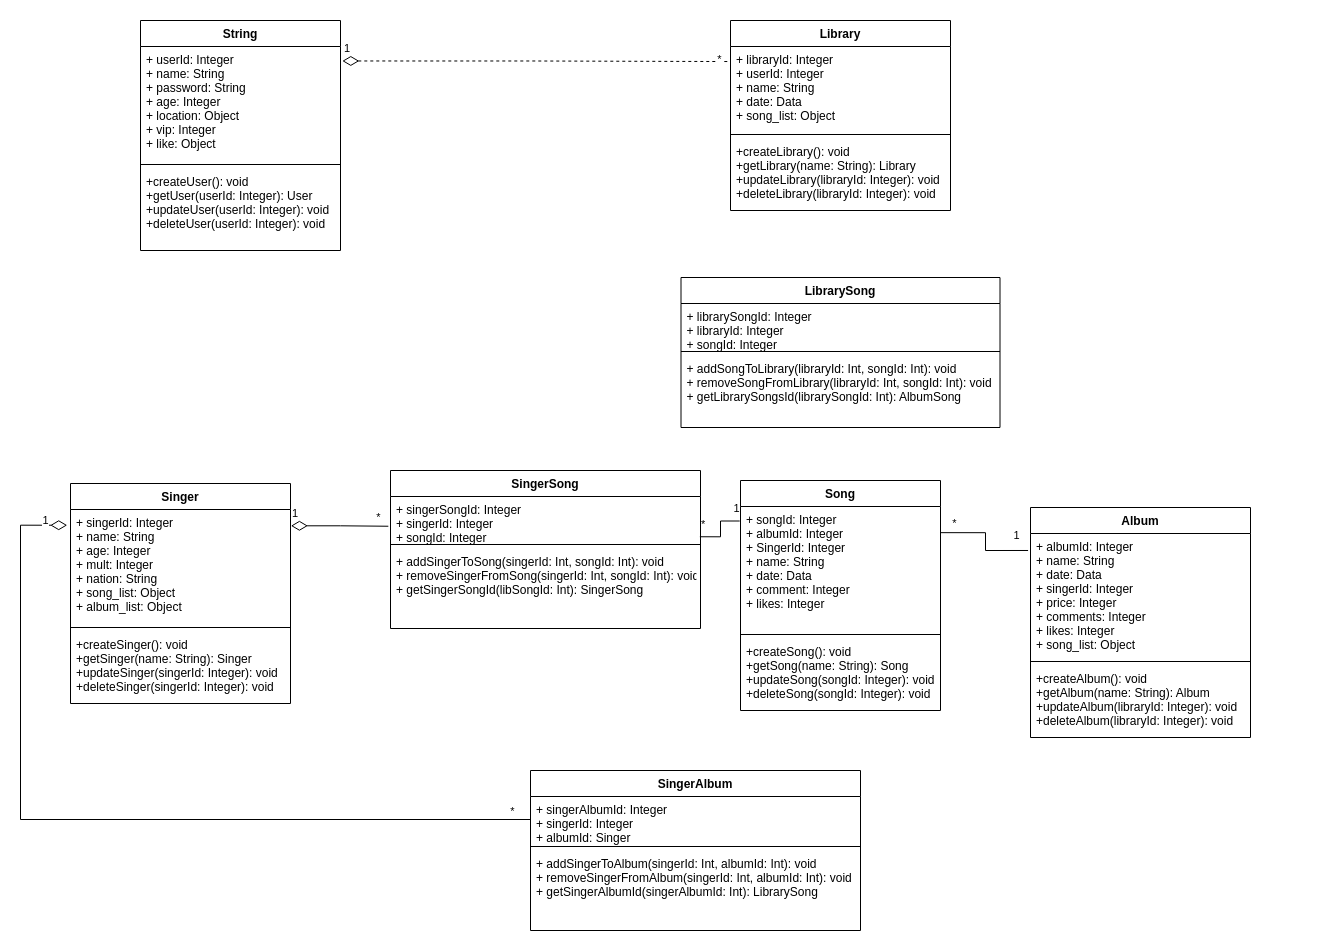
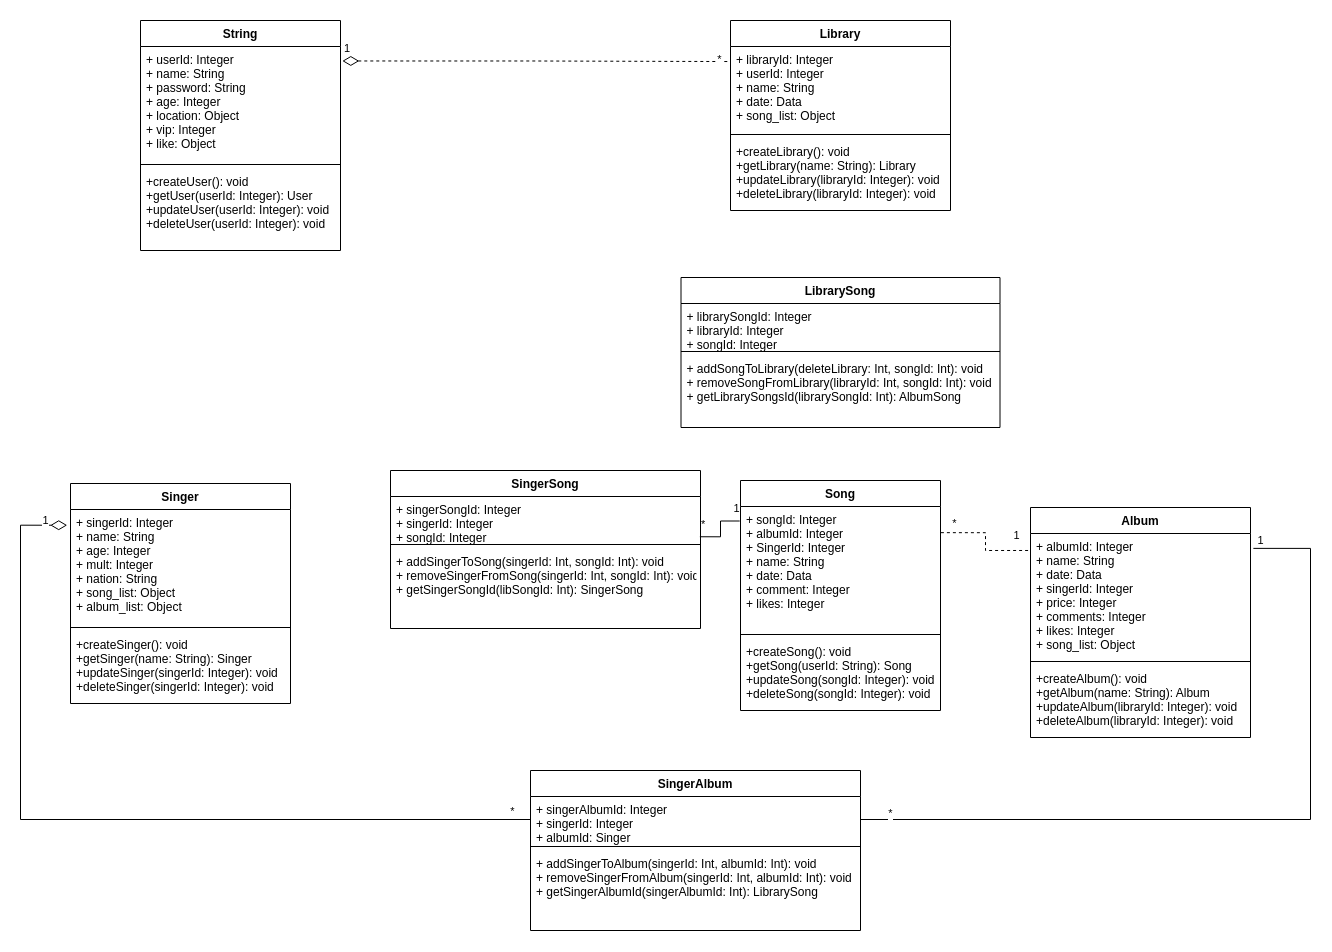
(844, 369) -> (858, 369)
(348, 526) -> none
(986, 540) -> (986, 540)
(805, 652) -> (805, 652)
none -> (1251, 820)
